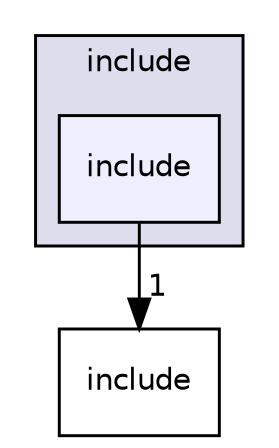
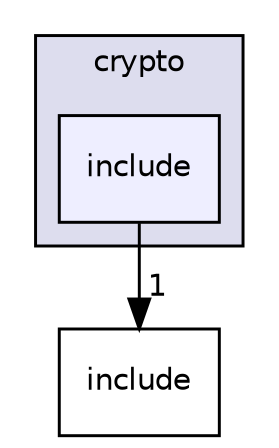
(139, 64) -> (139, 64)
